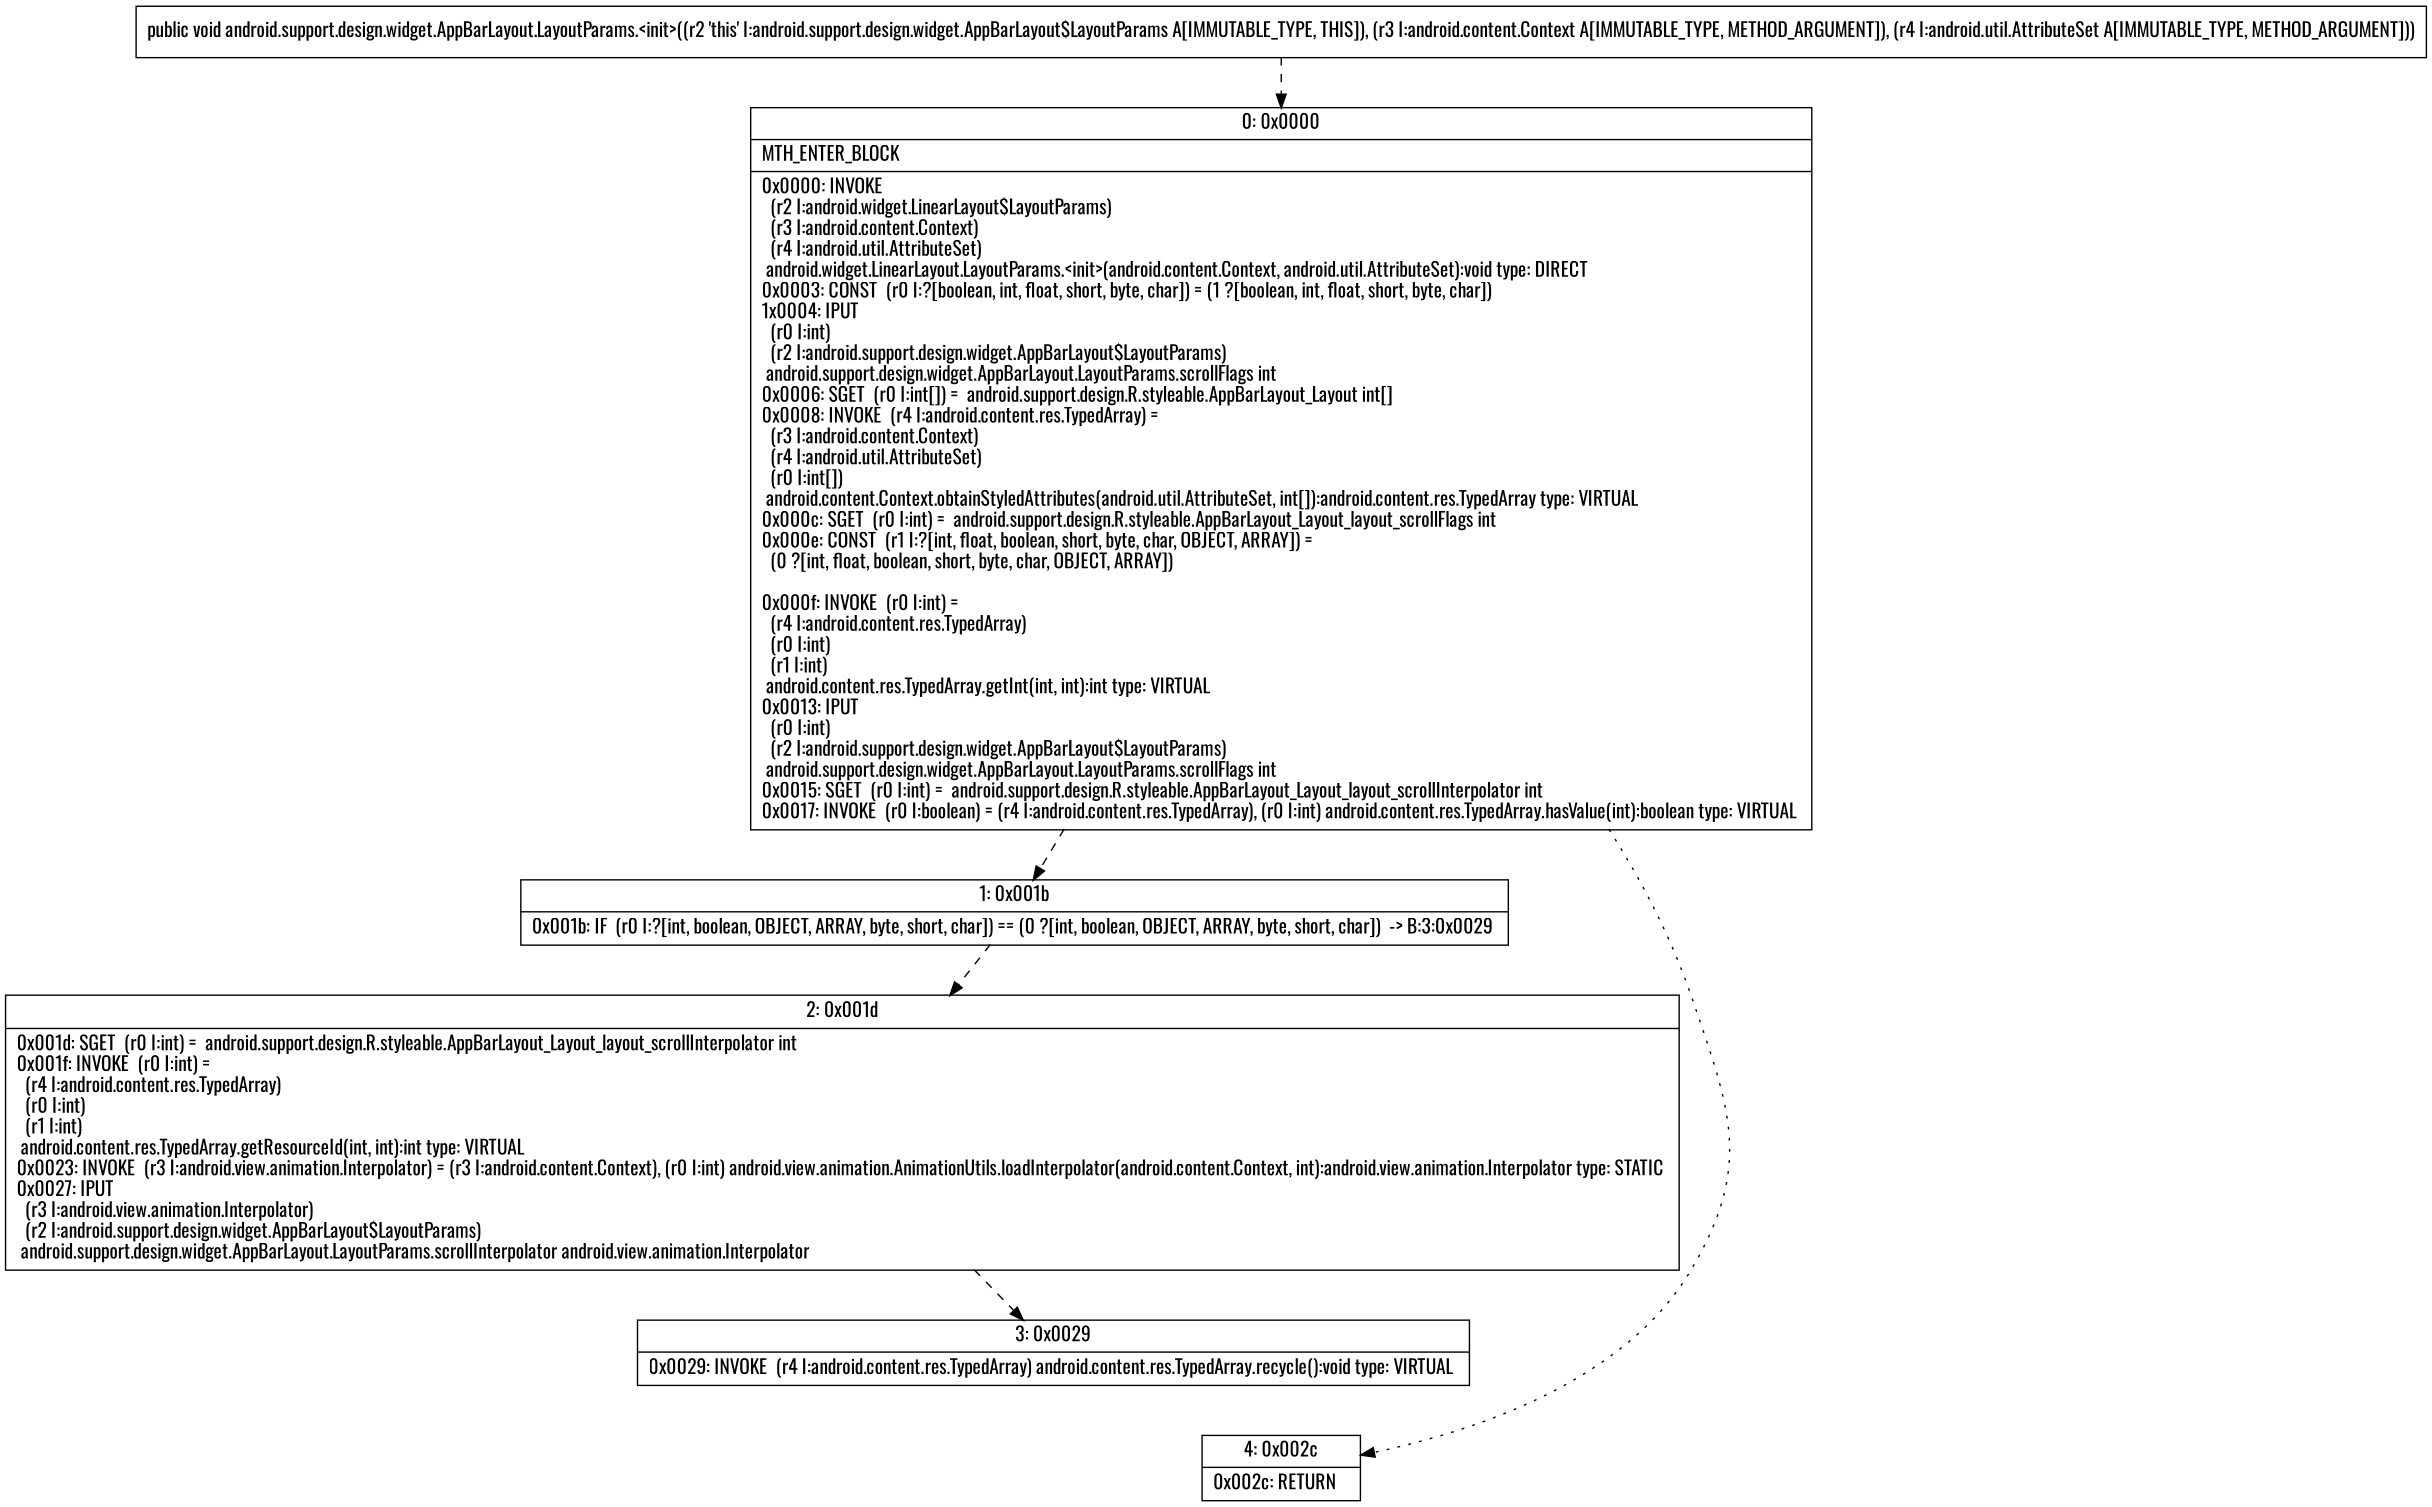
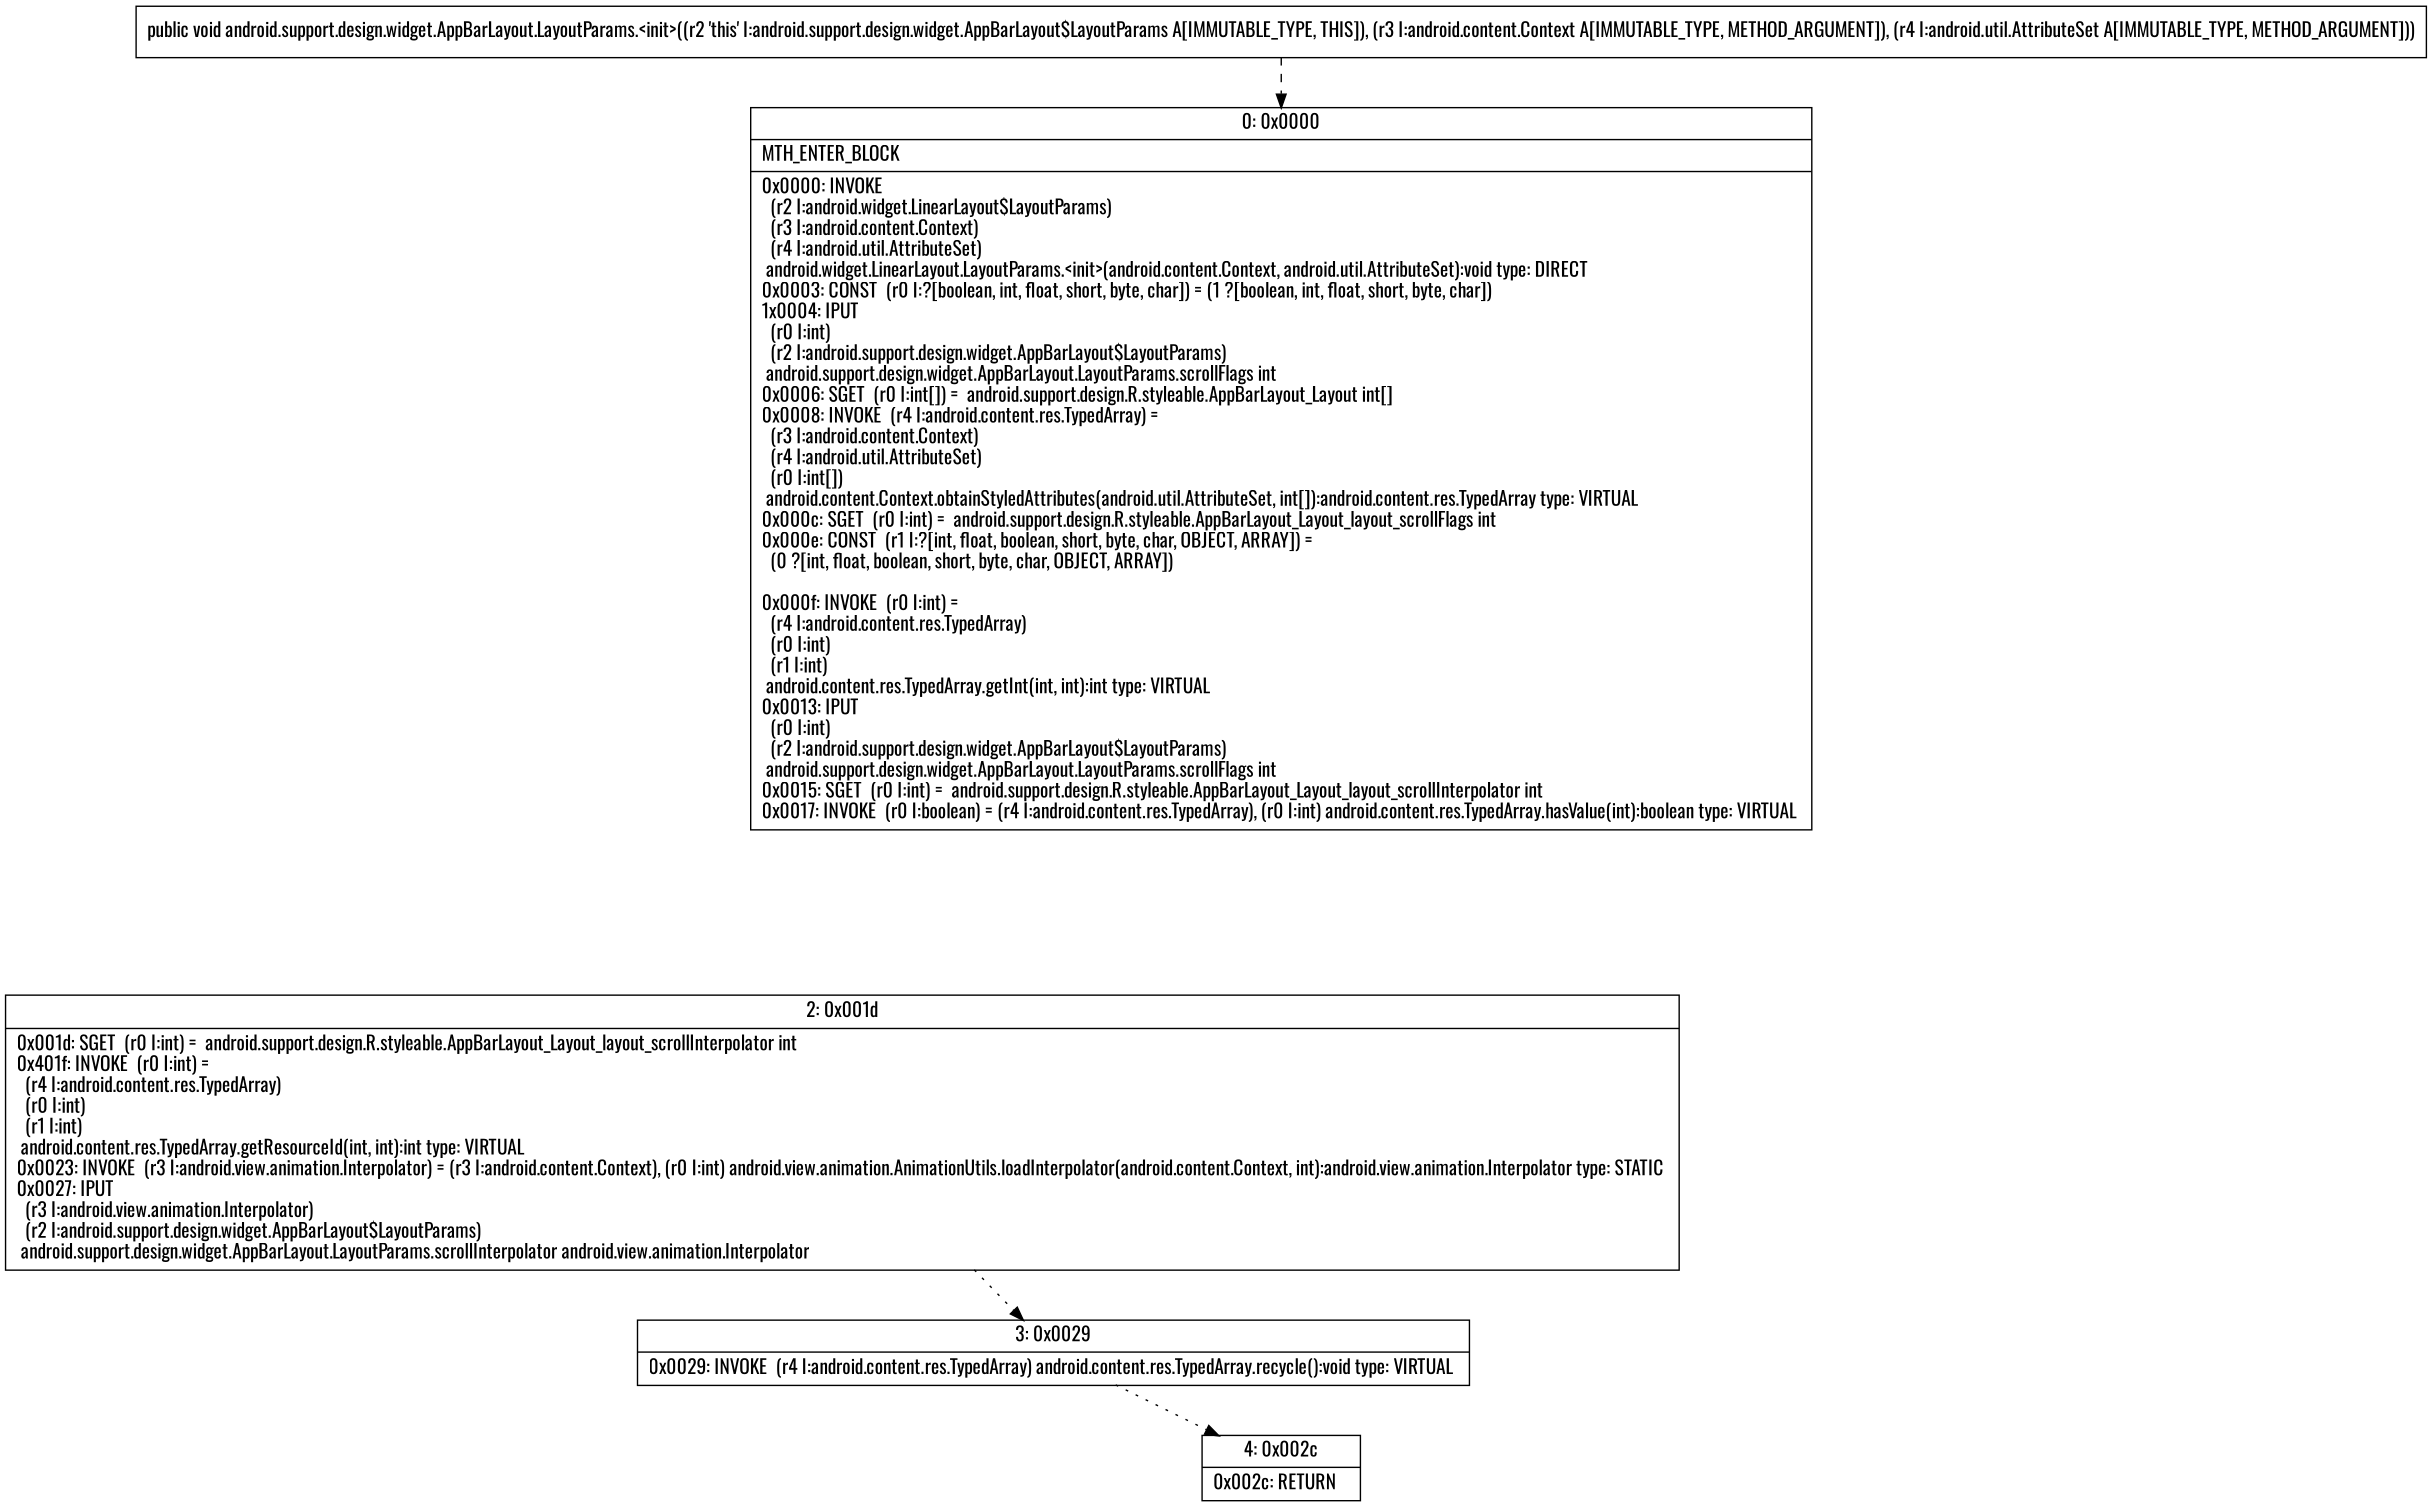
(1015, 912) -> none
(116, 1065) -> (115, 1065)
(1713, 1226) -> (1161, 1407)
(994, 1290) -> (994, 1290)
